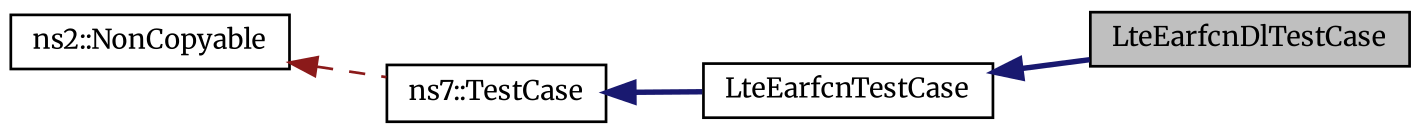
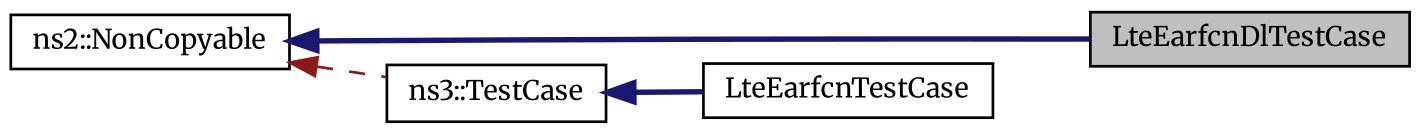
(1055, 64) -> (704, 39)
(496, 93) -> (496, 93)
